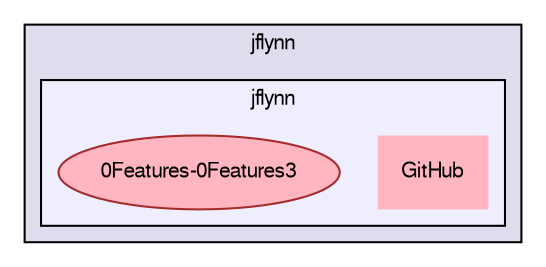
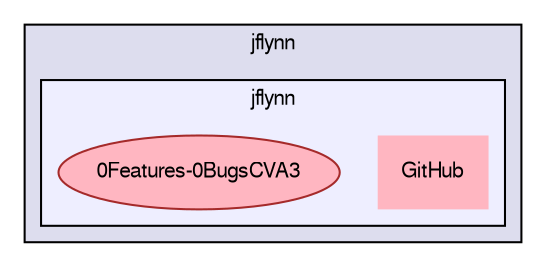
(199, 172) -> (199, 172)
